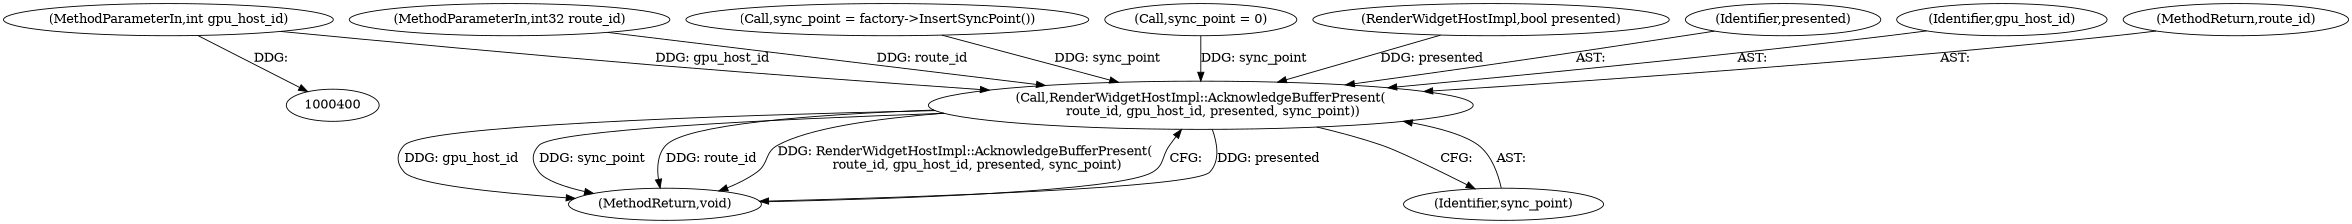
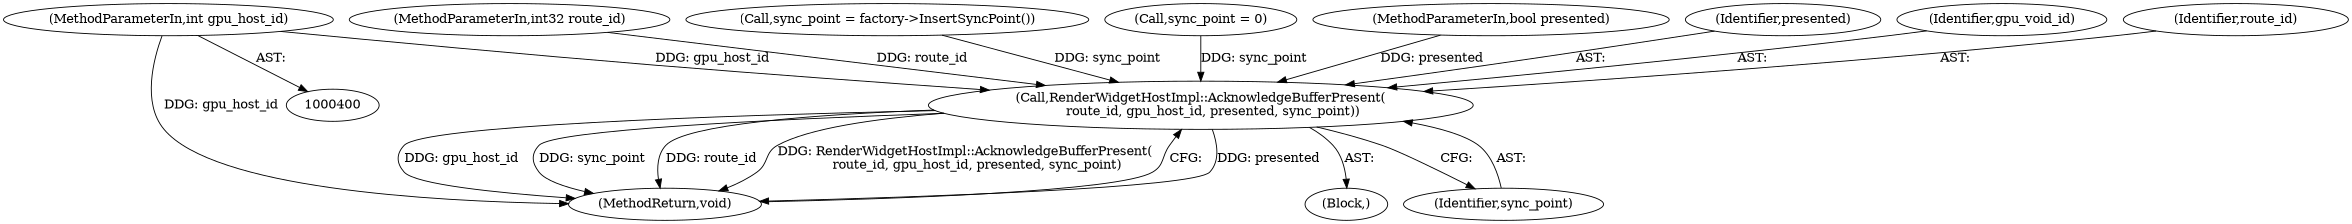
(1491, 20) -> (1491, 20)
(2002, 20) -> (2002, 20)
(2236, 20) -> (2236, 20)
(273, 58) -> (273, 58)
none -> (307, 184)
none -> (1346, 204)
